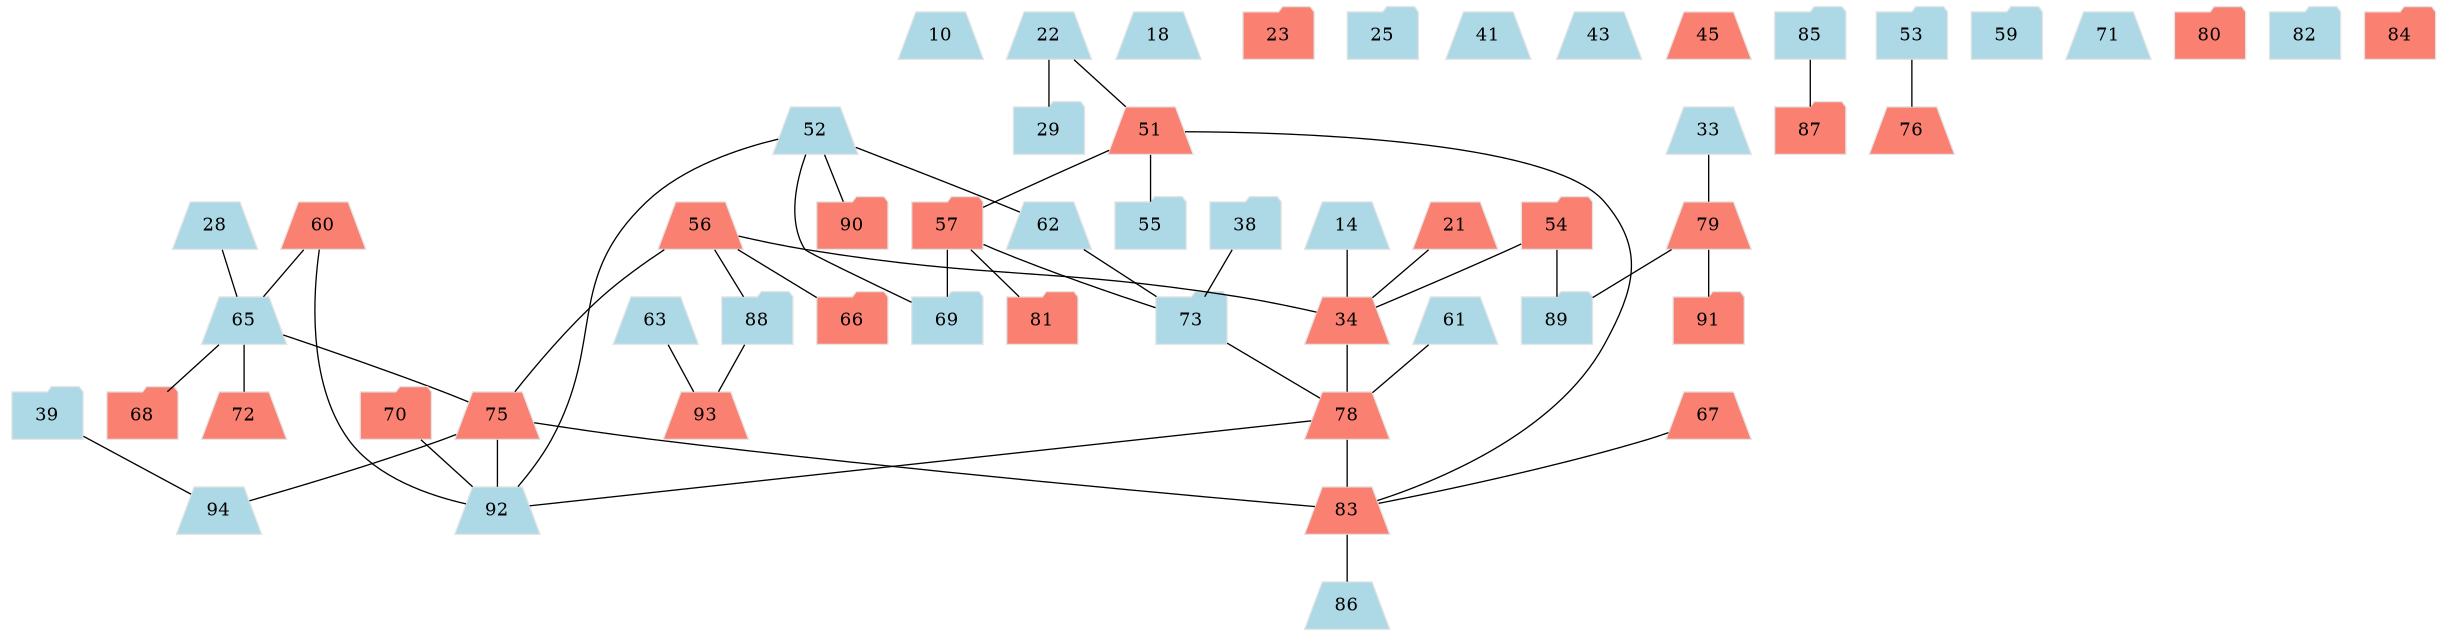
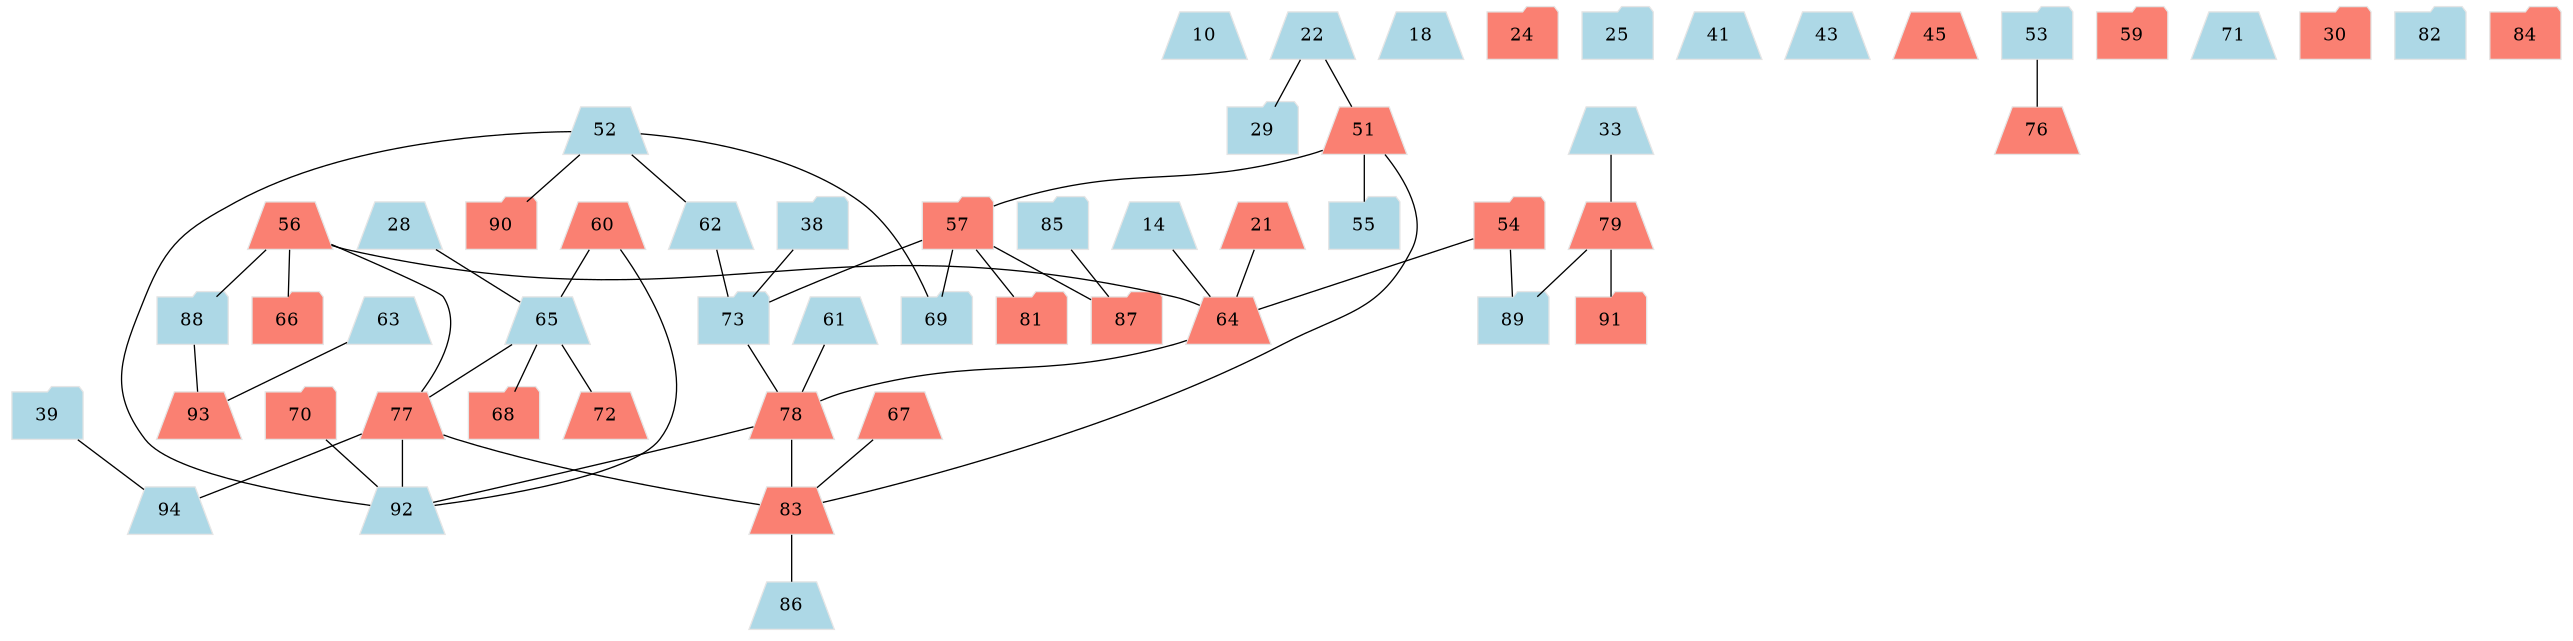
(1279, 36) -> (1523, 36)
(2007, 36) -> (2132, 36)
(2210, 36) -> (2335, 36)
none -> (1025, 264)
(1347, 321) -> (1228, 321)
(497, 416) -> (402, 416)
